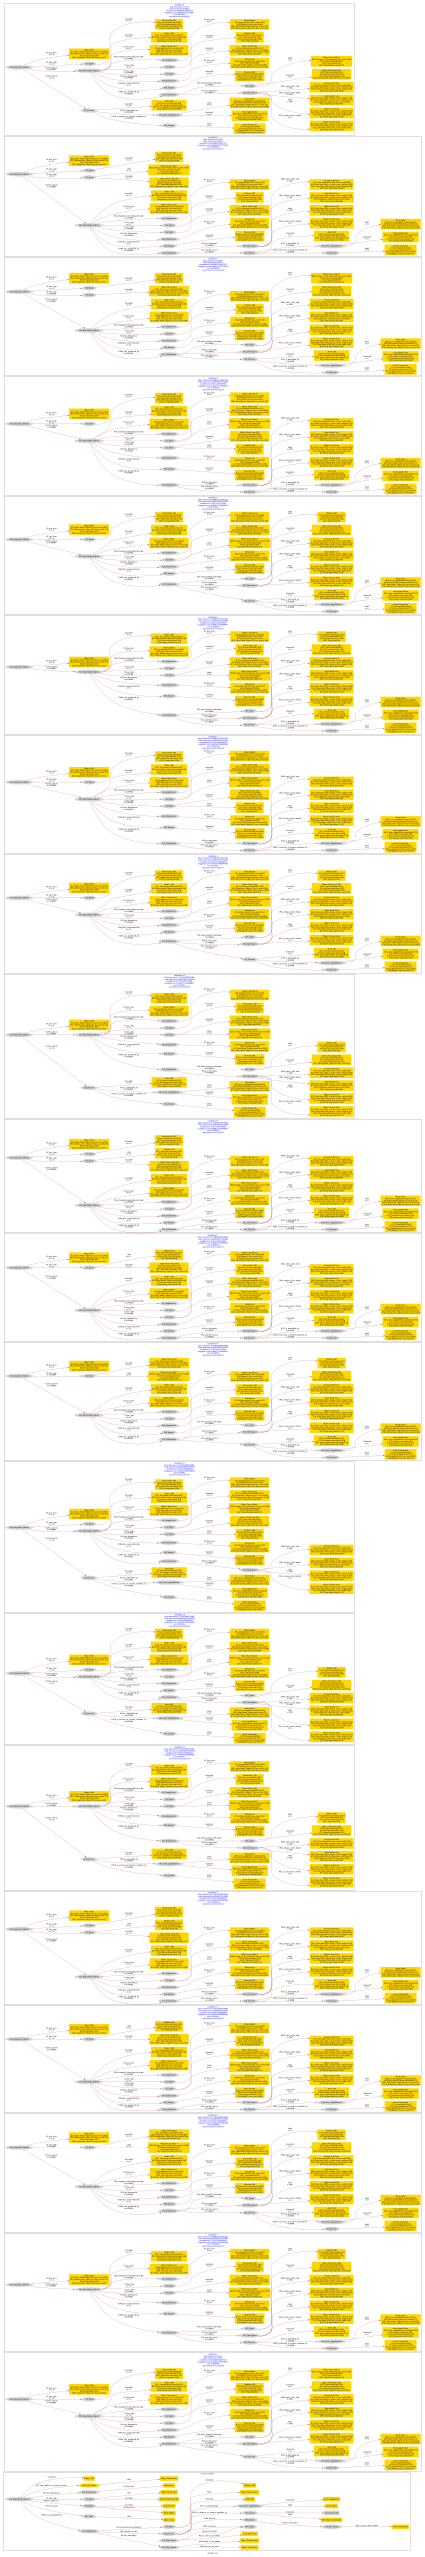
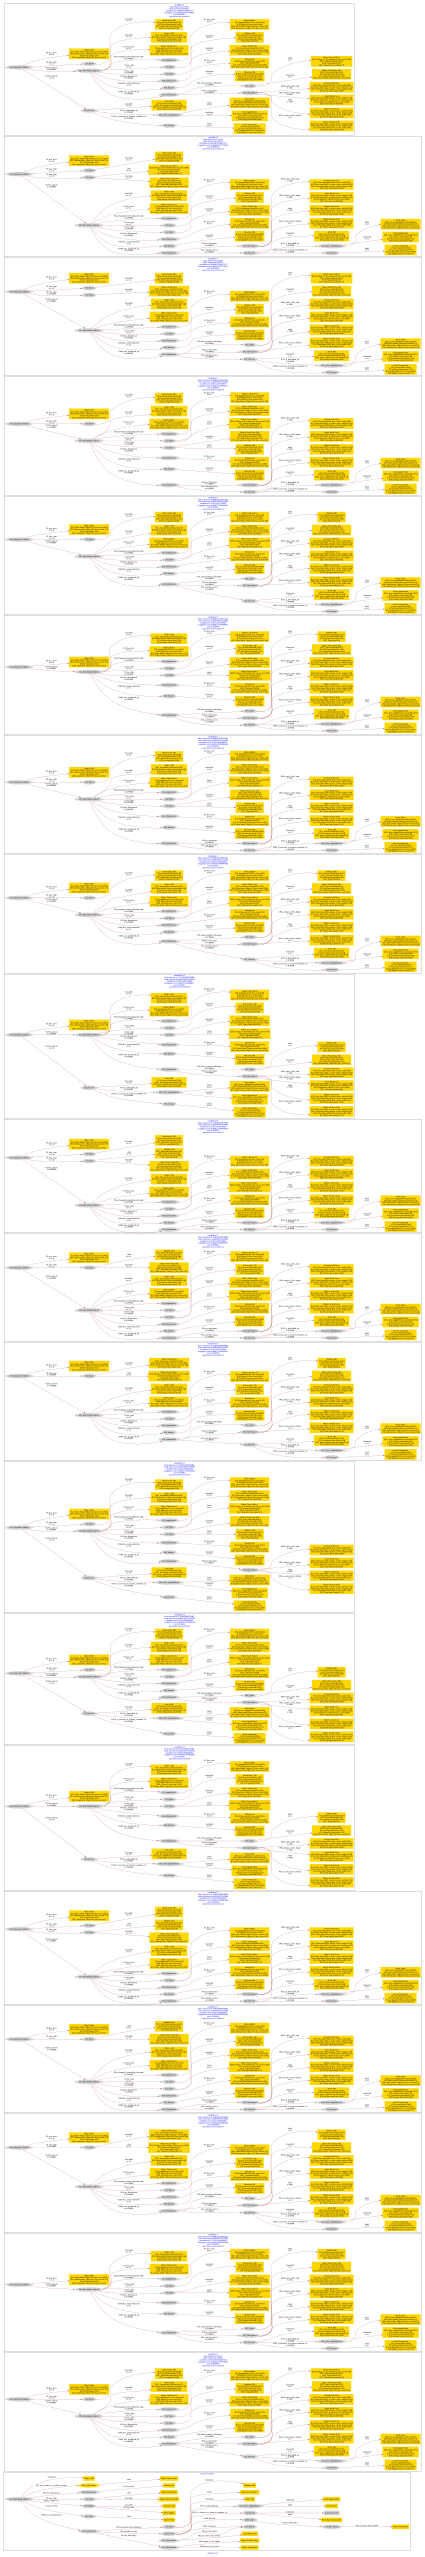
(209, 2536) -> (209, 2536)
